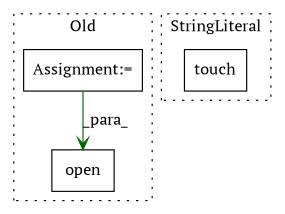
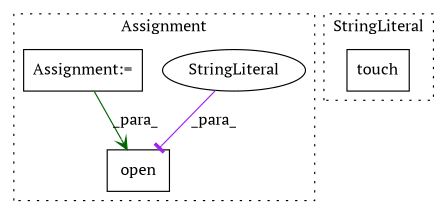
(83, 27) -> (164, 27)
none -> (234, 70)
